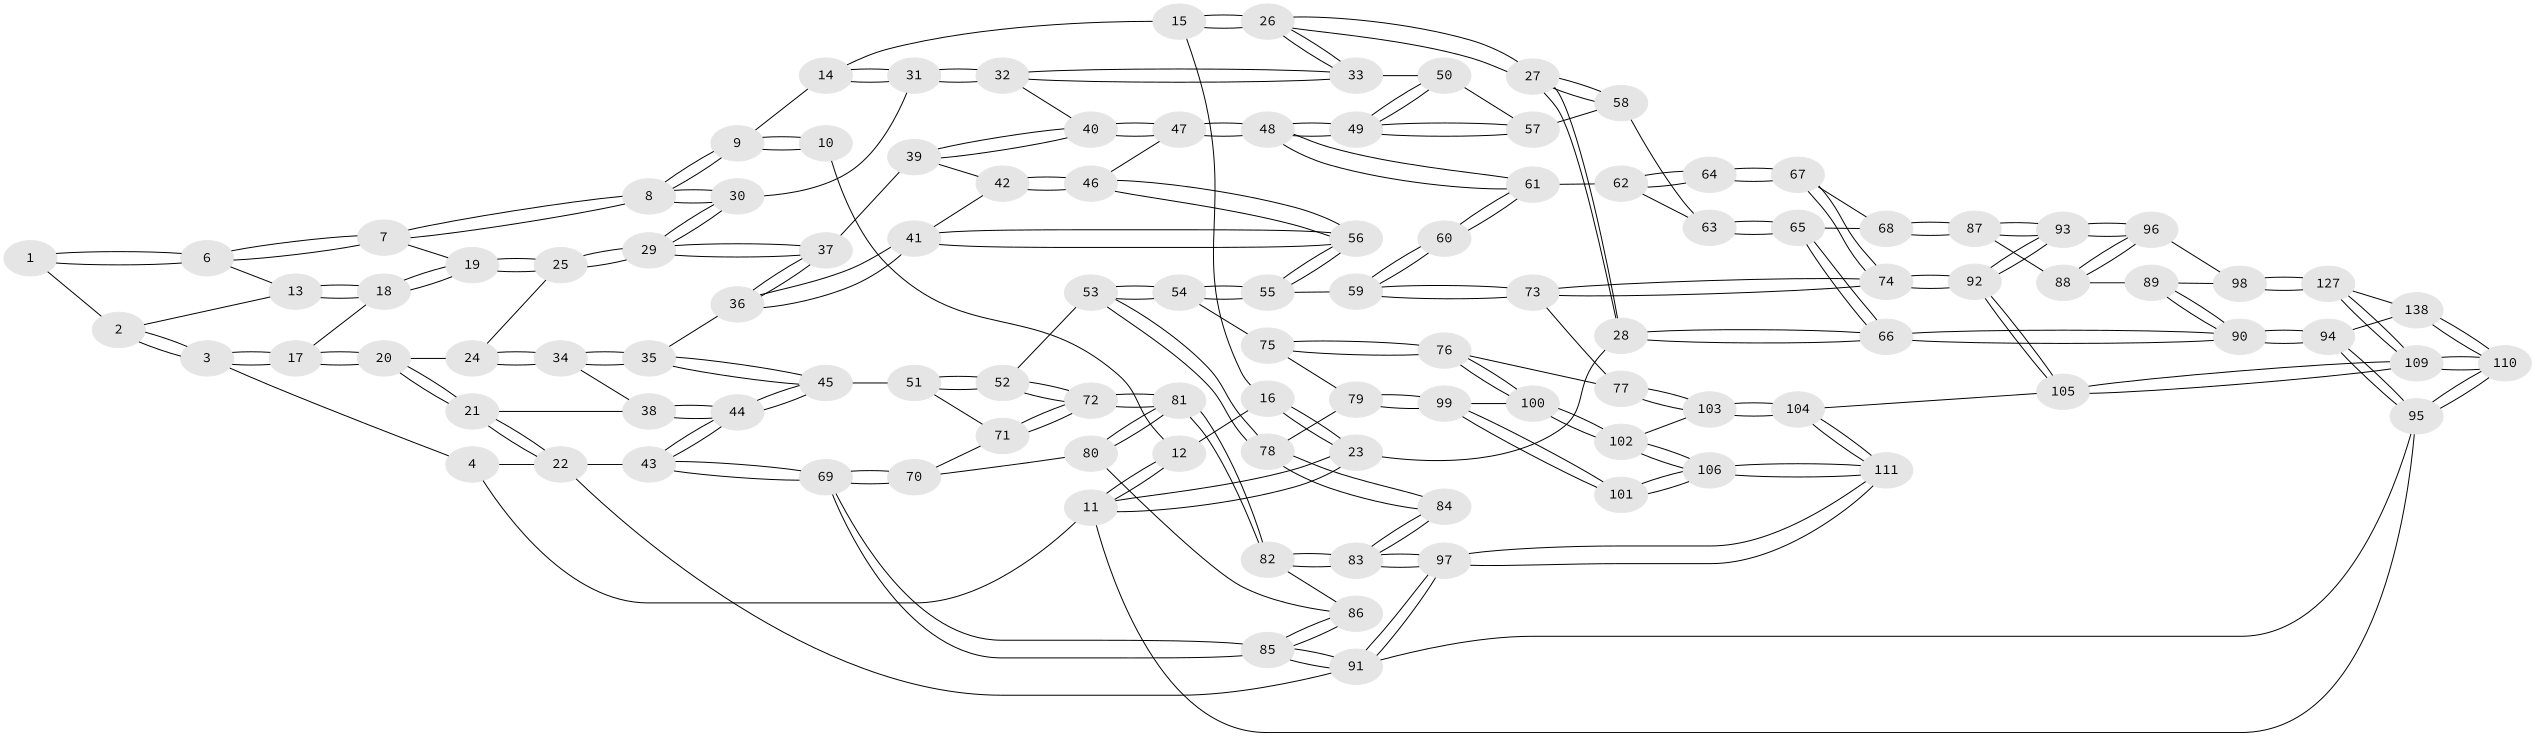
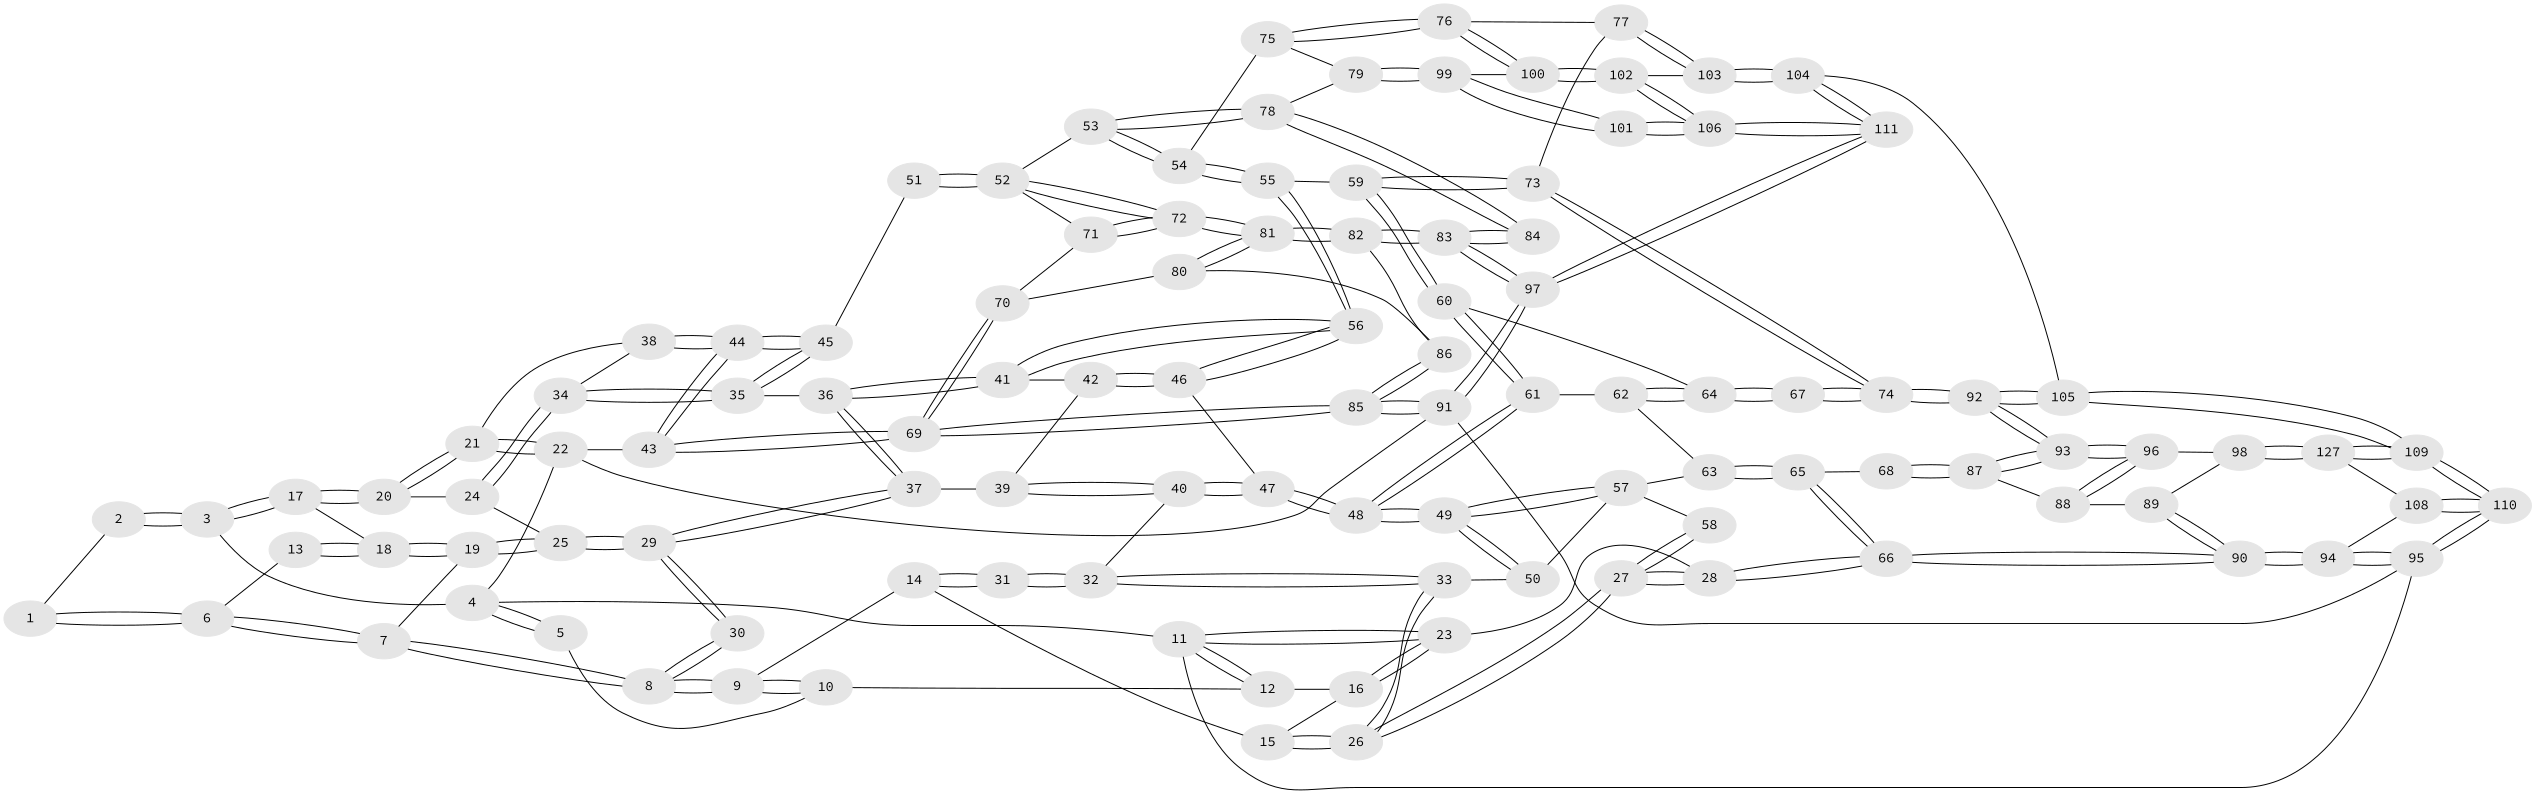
(1658, 166) -> (1665, 480)
(853, 169) -> none
(1842, 202) -> none
(2417, 310) -> (2417, 506)
(207, 311) -> none
none -> (1579, 344)
(958, 409) -> (1047, 208)
none -> (561, 633)
